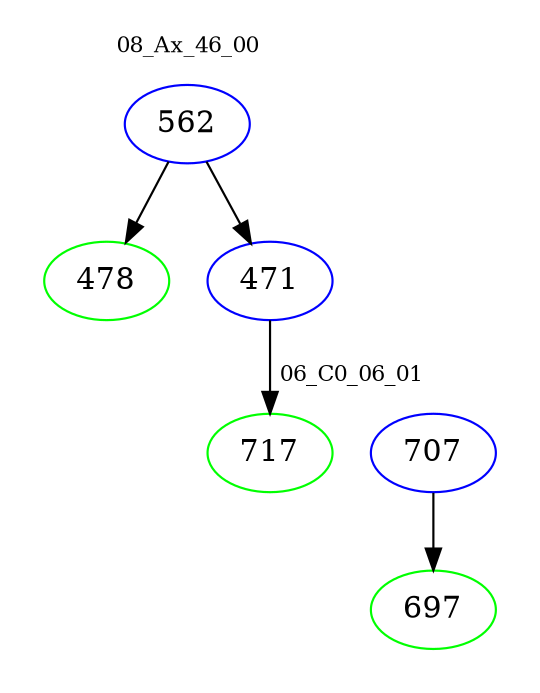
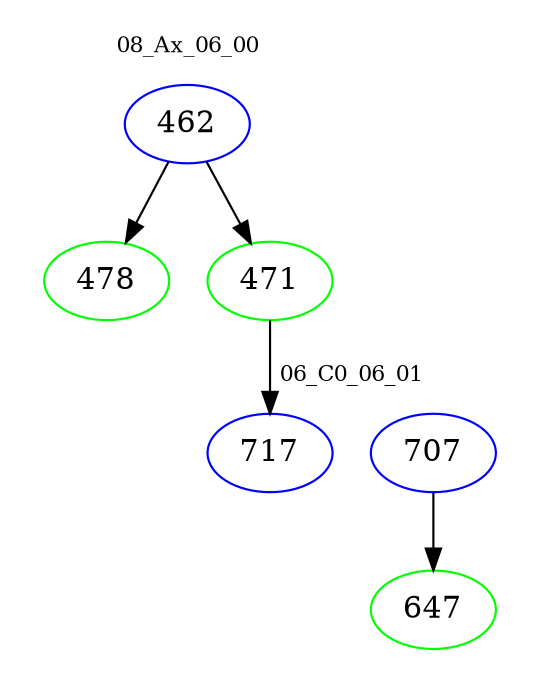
(188, 47) -> (188, 47)
(187, 124) -> (187, 124)
(270, 281) -> (270, 281)
(270, 453) -> (270, 453)
(433, 610) -> (433, 610)
